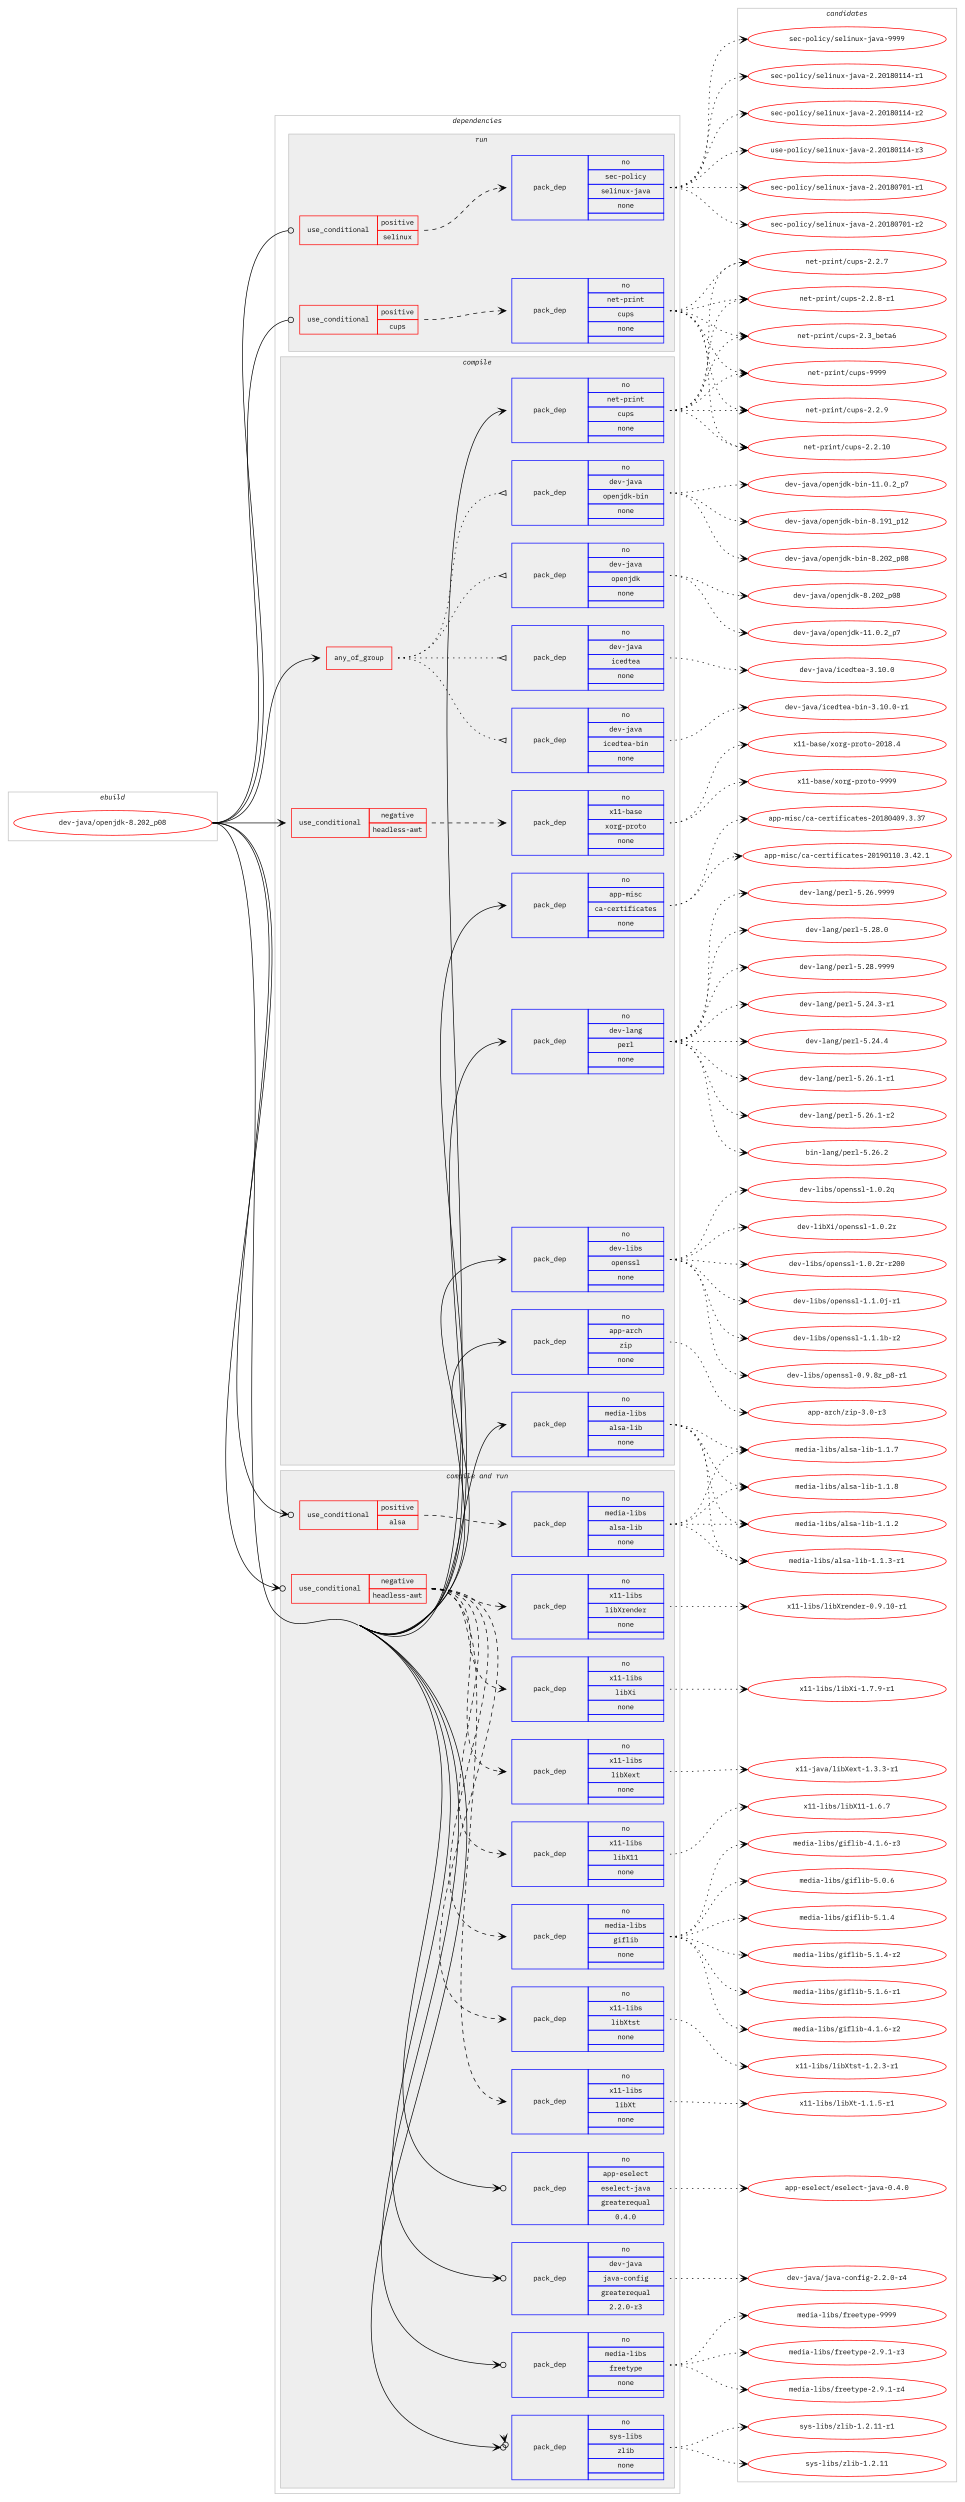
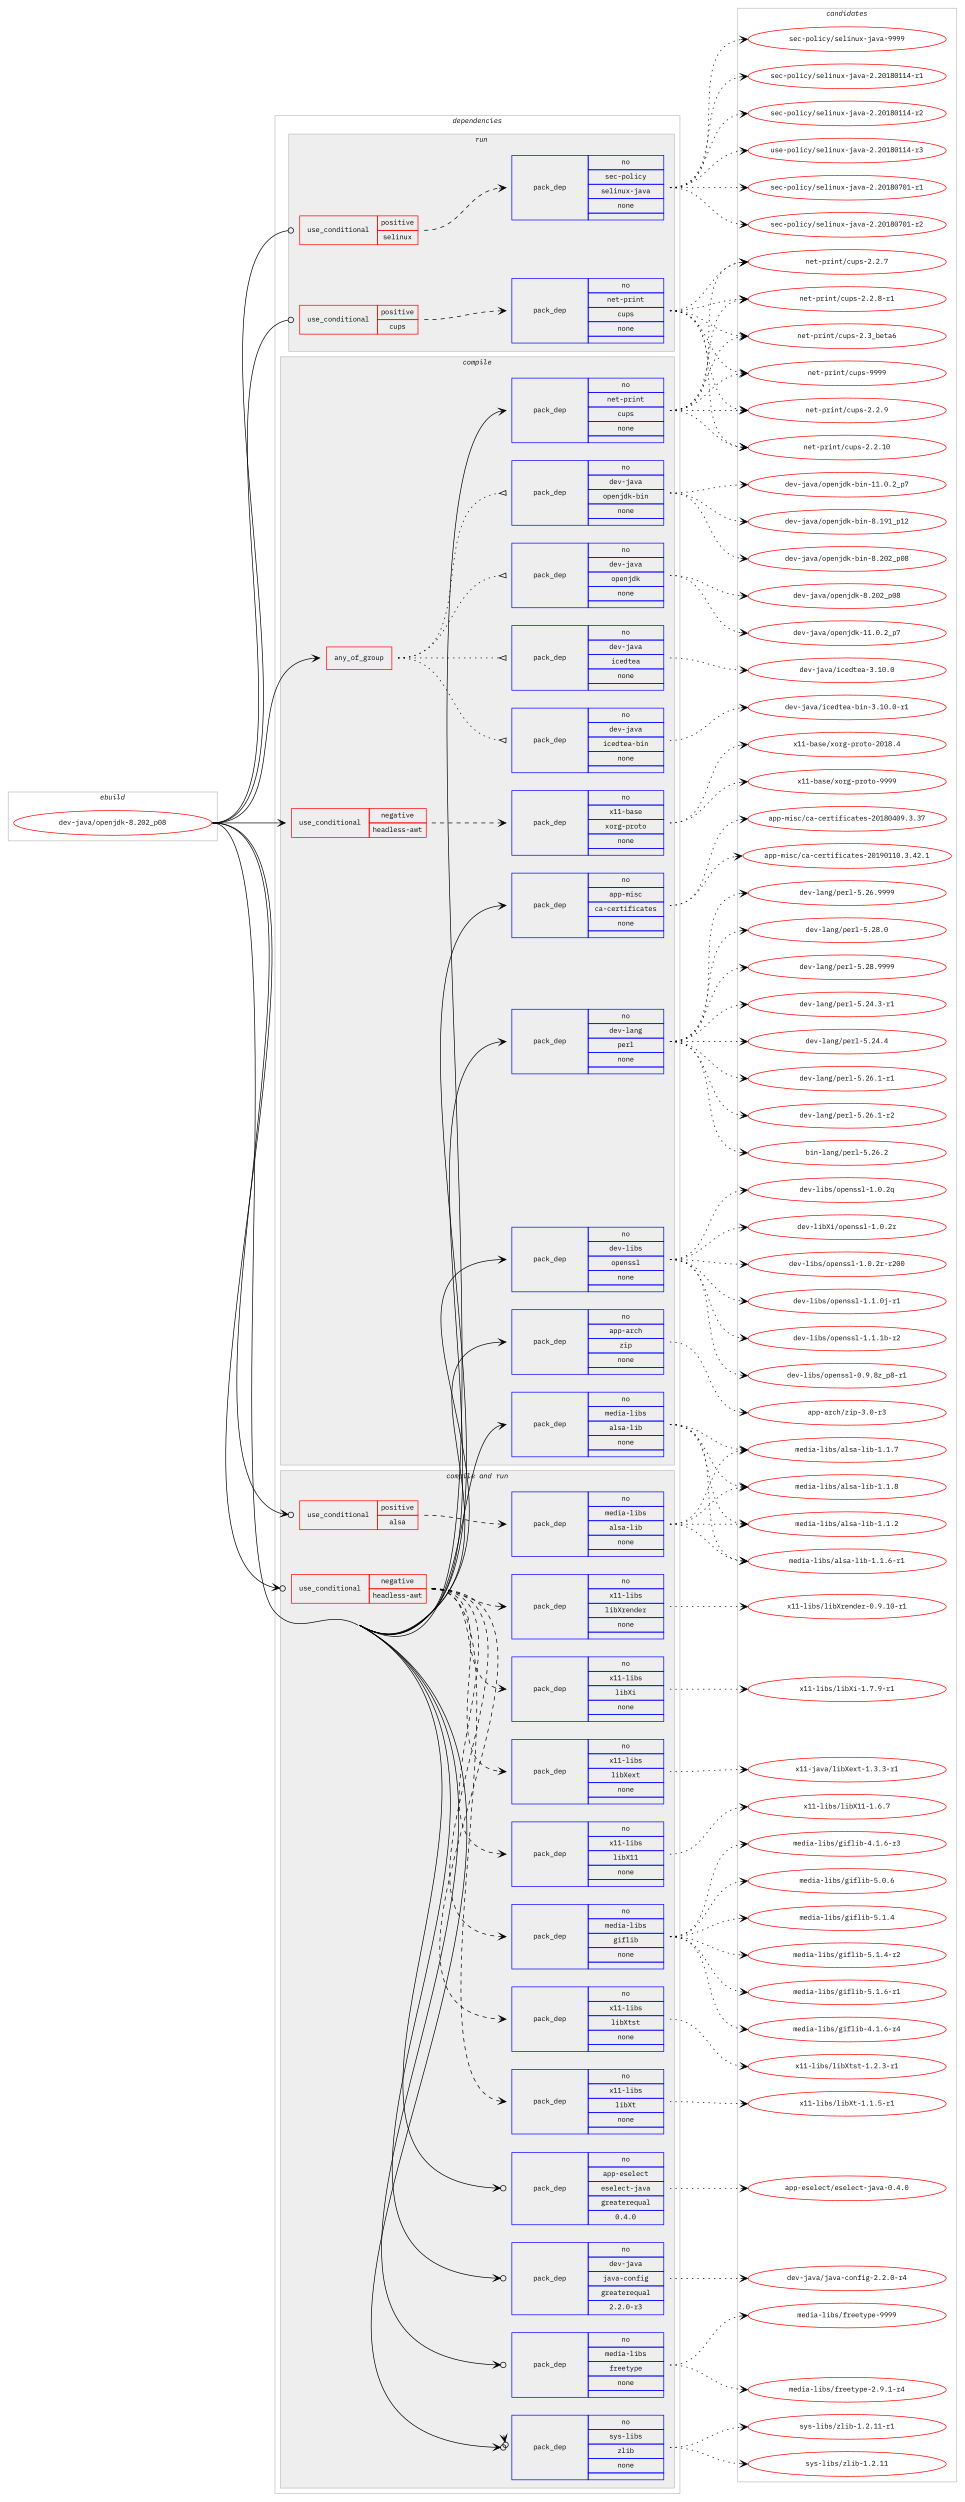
(847, 1561) -> (847, 1561)
(847, 2030) -> (847, 2030)
(847, 2353) -> none
